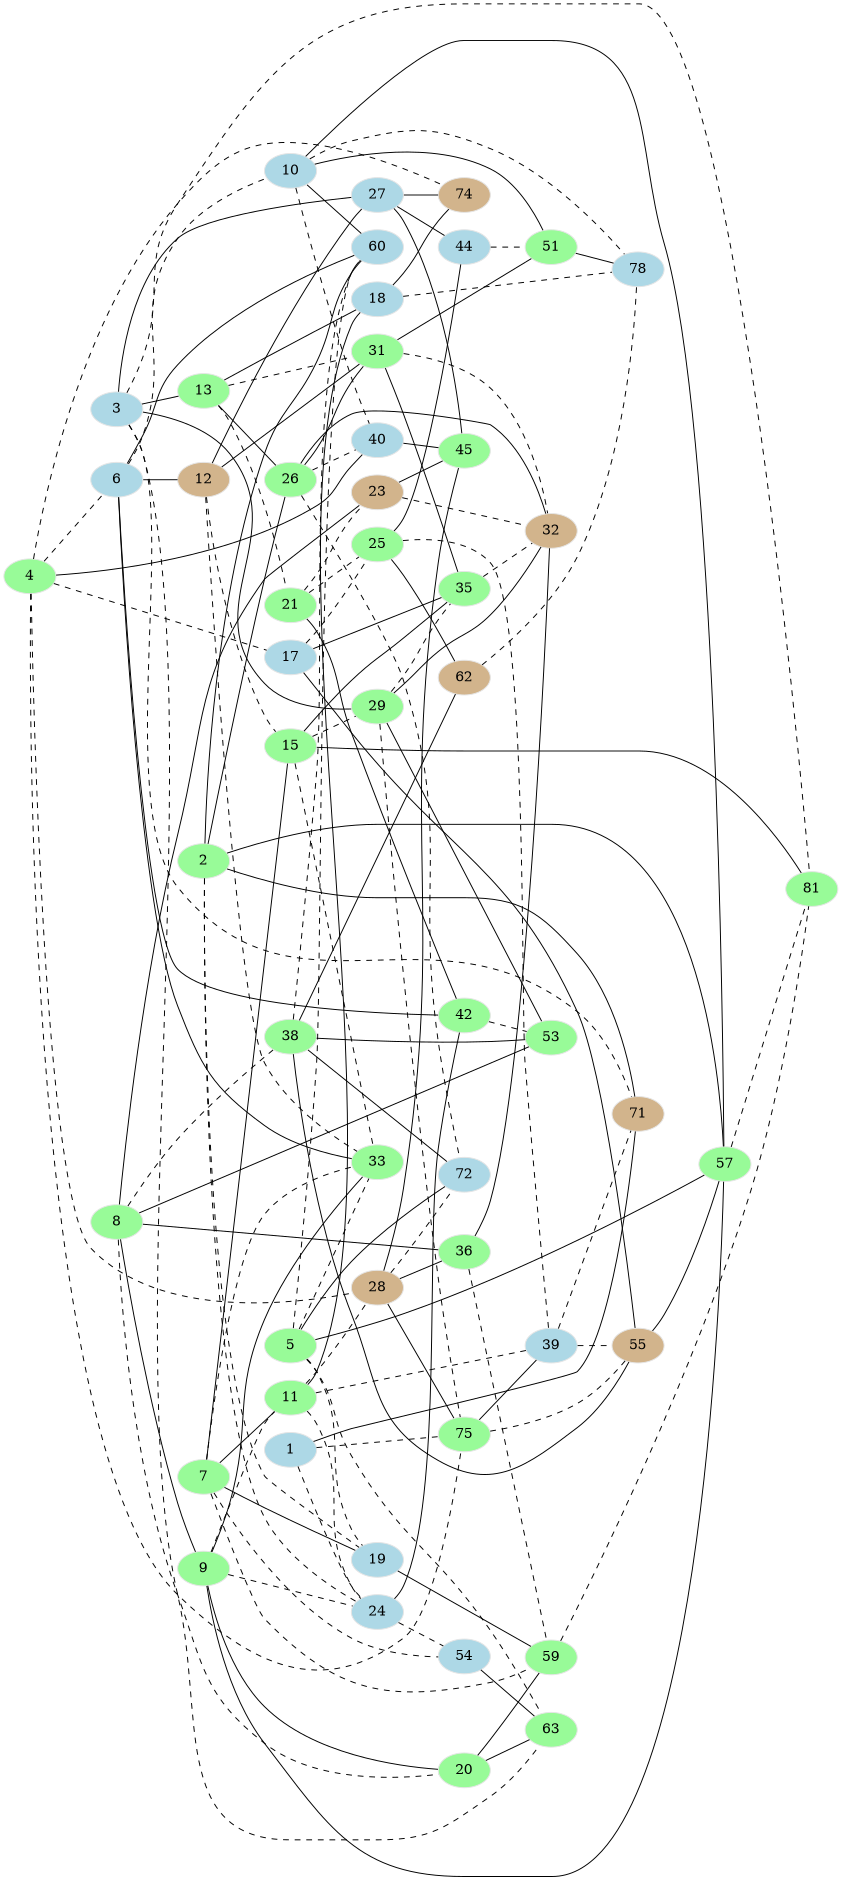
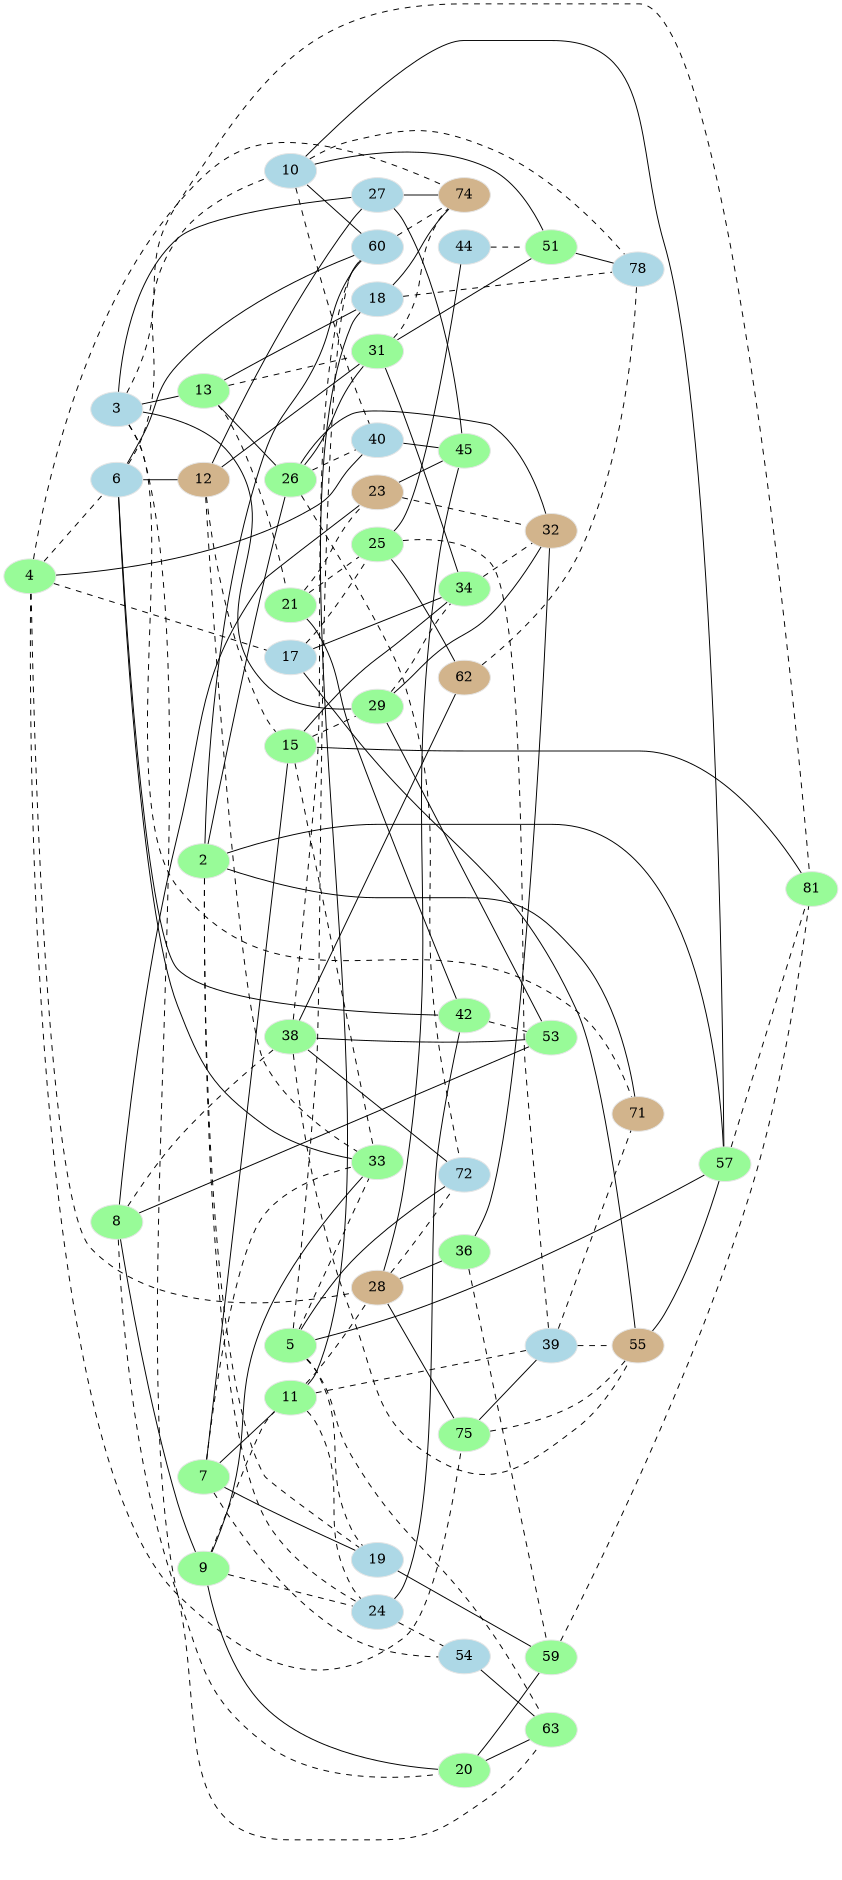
none -> (421, 221)
(421, 221) -> none
(505, 405) -> (420, 277)
(464, 589) -> (464, 589)
(412, 1054) -> none
(291, 1237) -> none
(369, 1368) -> (369, 1368)
(291, 1450) -> none
(315, 1662) -> none
(632, 1798) -> none
